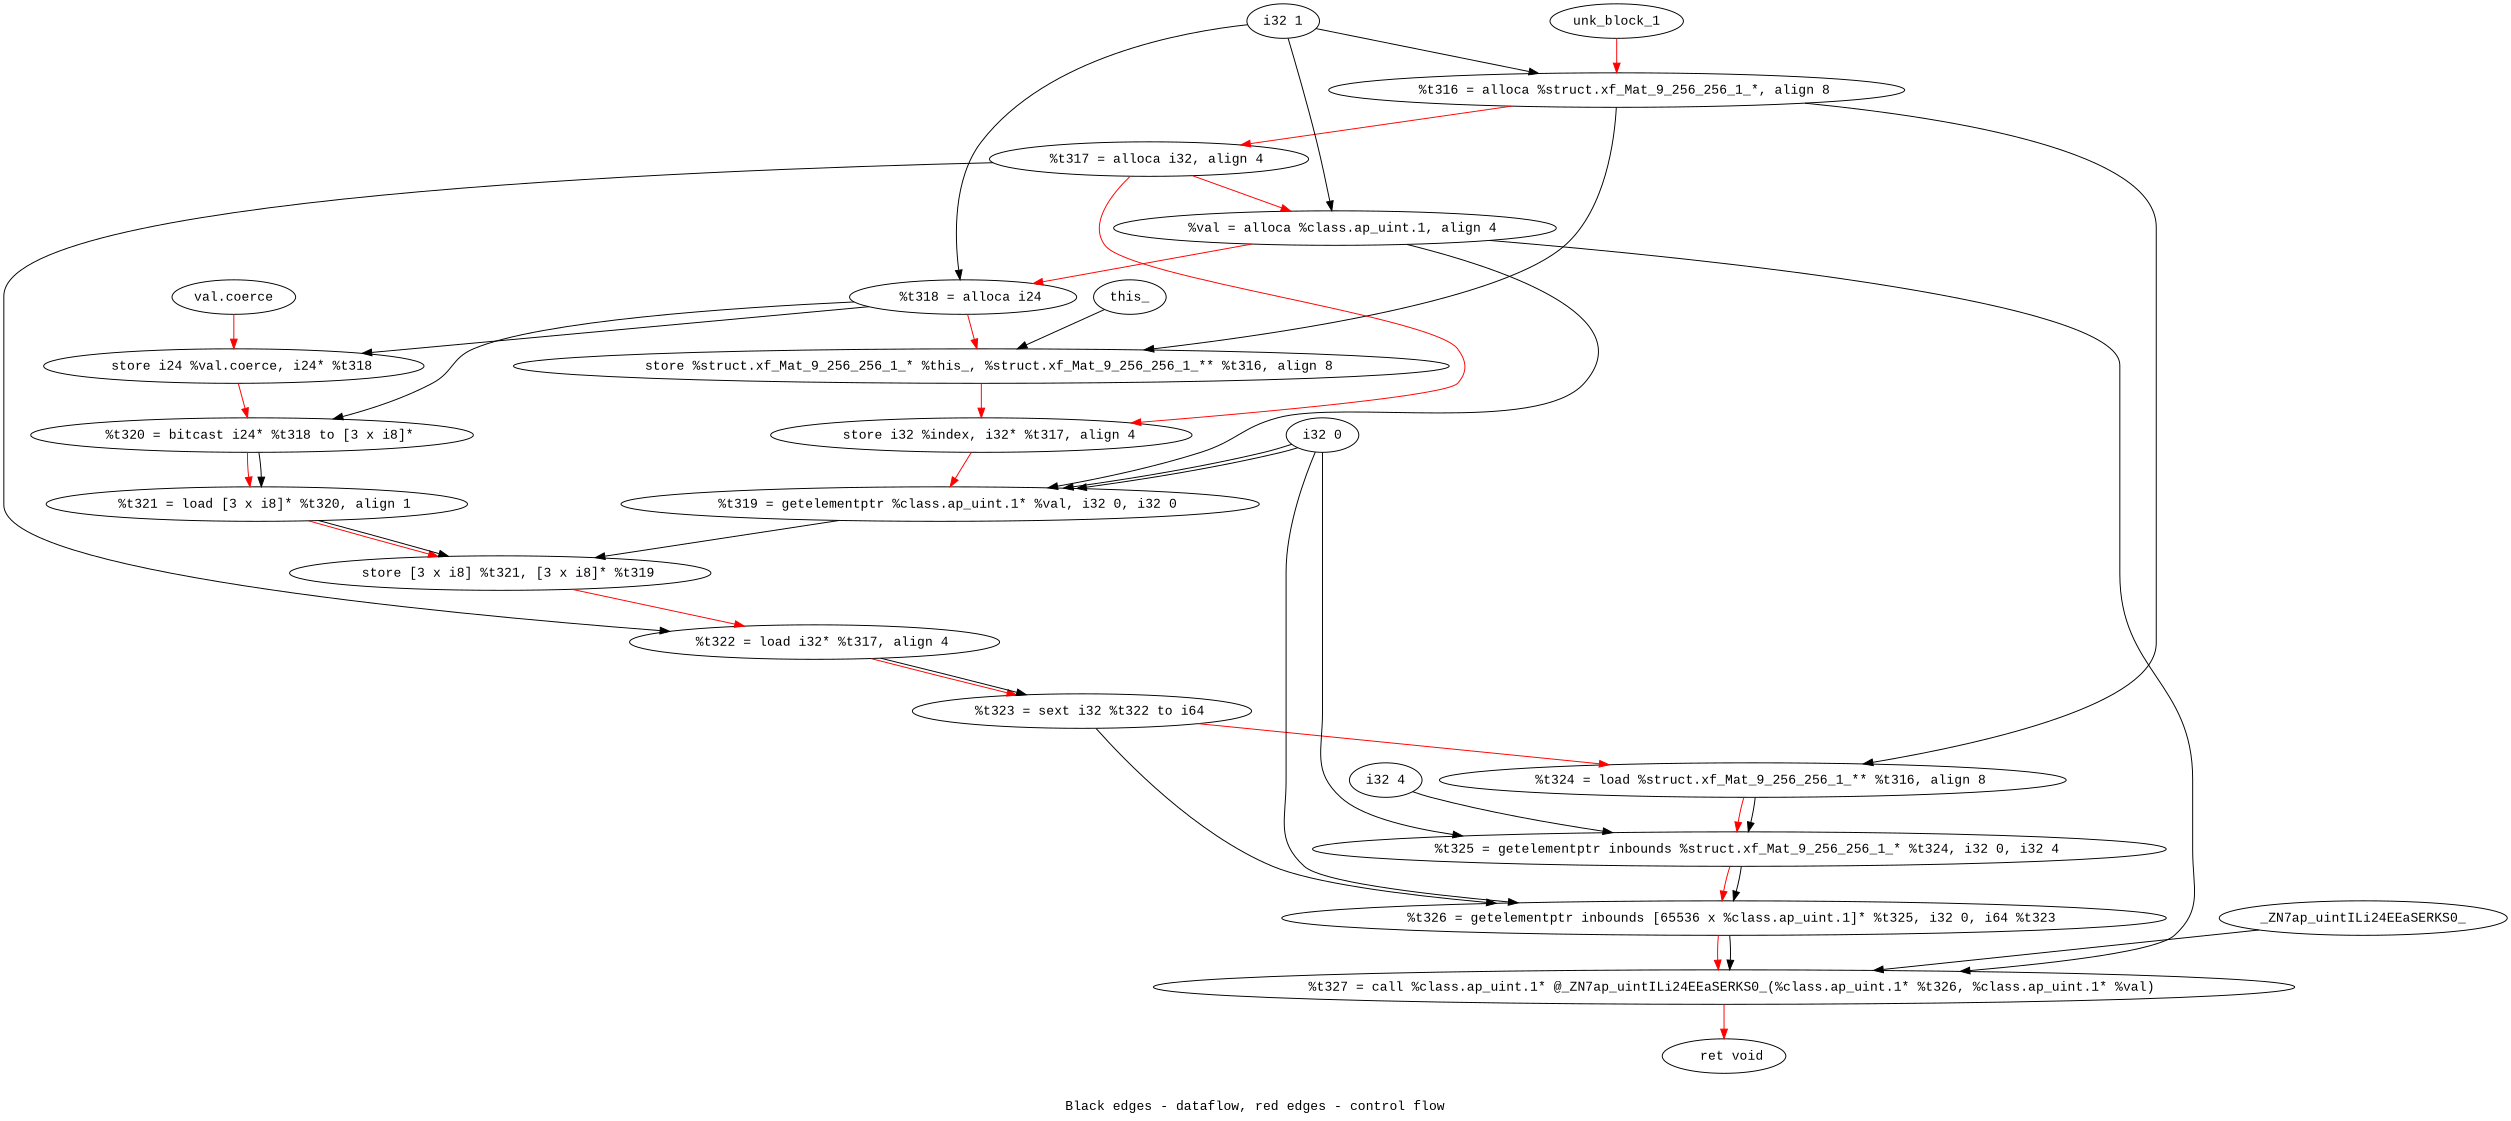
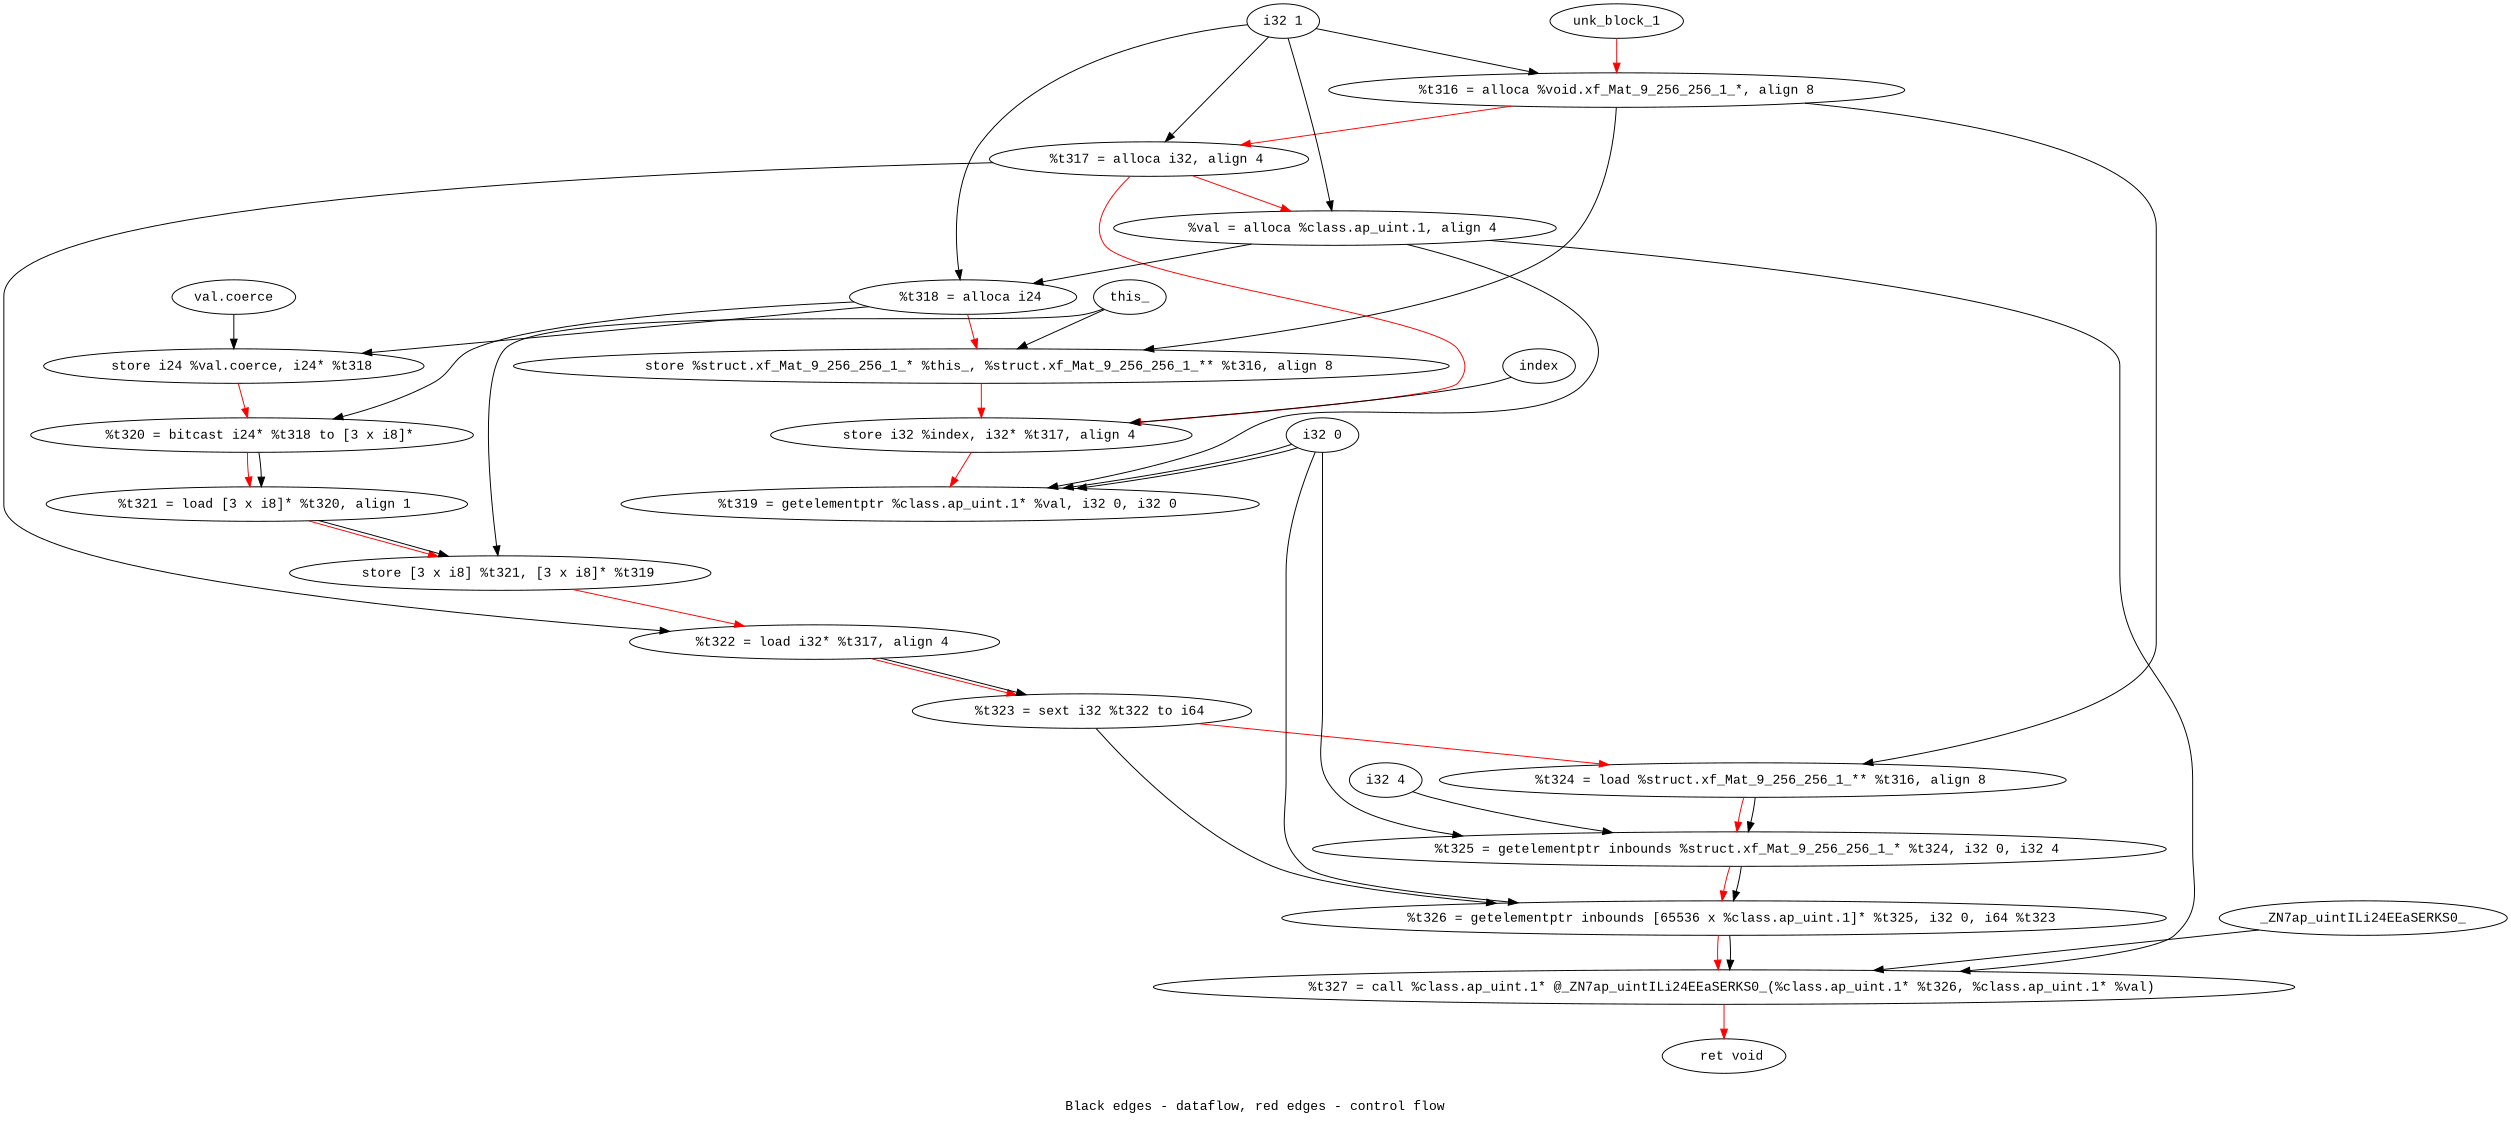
none -> (1220, 86)
(1617, 90) -> (1617, 90)
(1158, 261) -> (1158, 261)
(234, 327) -> (234, 327)
none -> (1539, 366)
(722, 538) -> (803, 319)
